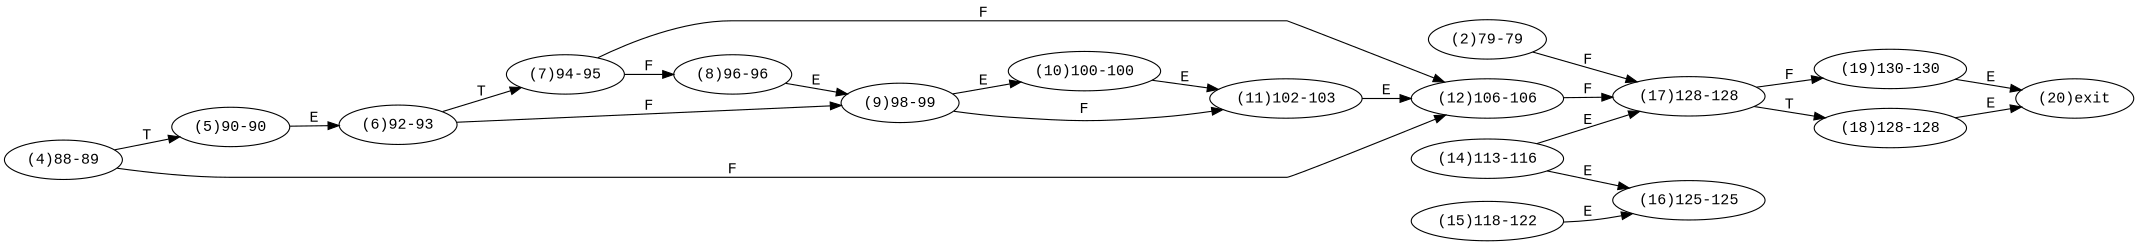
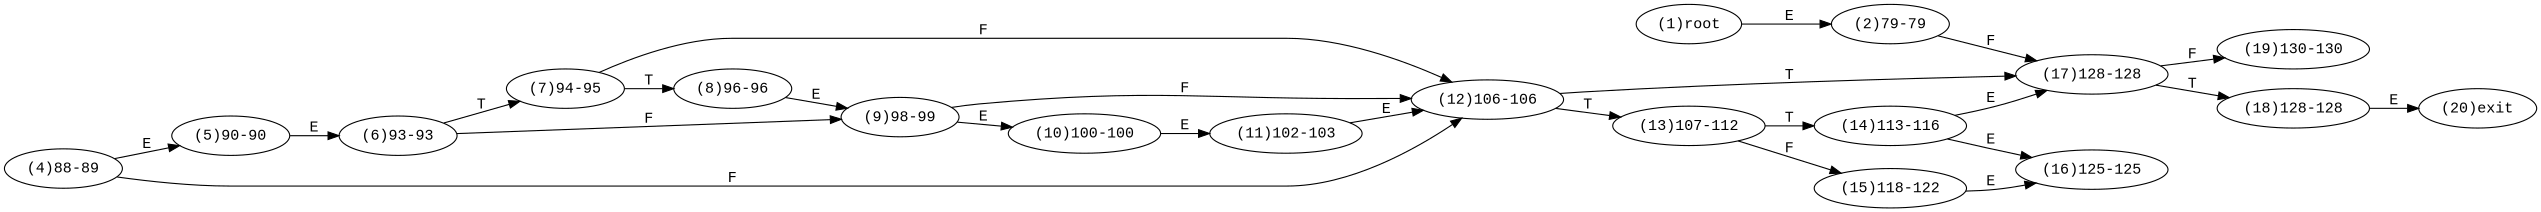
none -> (1689, 24)
(649, 66) -> (649, 80)
(1983, 84) -> none
(1588, 89) -> (1790, 75)
(1083, 121) -> (1176, 96)
(398, 125) -> (398, 136)
none -> (1689, 126)
(147, 135) -> (147, 144)
